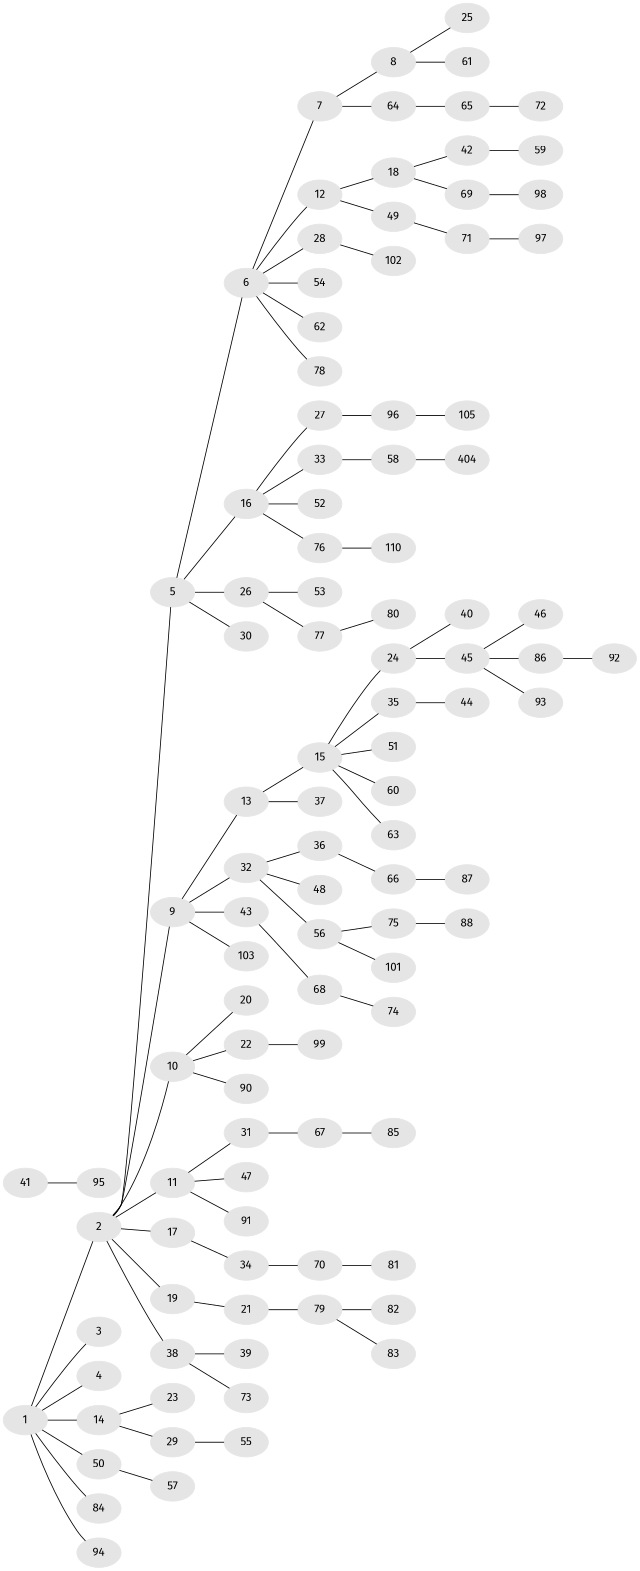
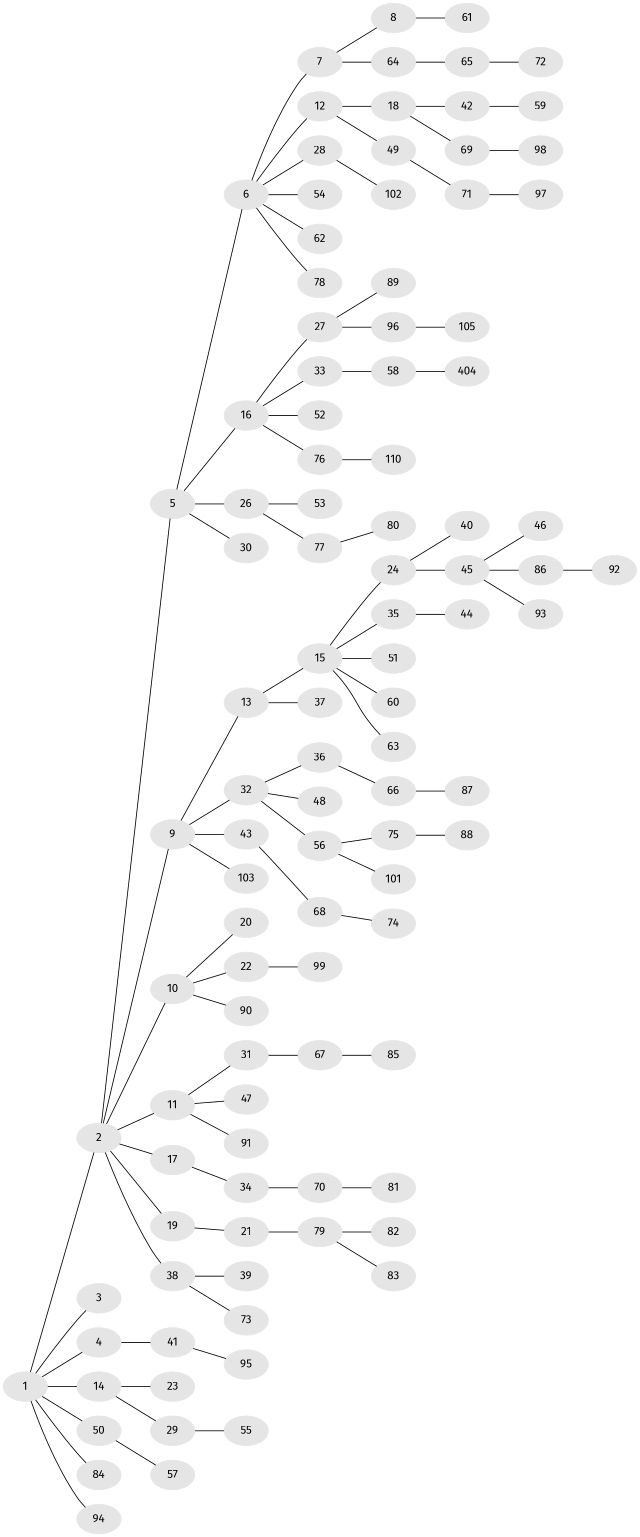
(467, 18) -> none
none -> (393, 283)
none -> (136, 1342)
